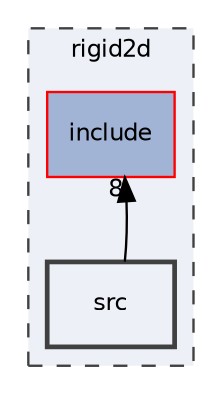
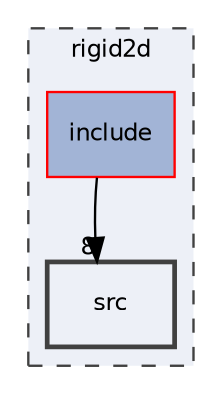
(127, 232) -> (95, 208)
